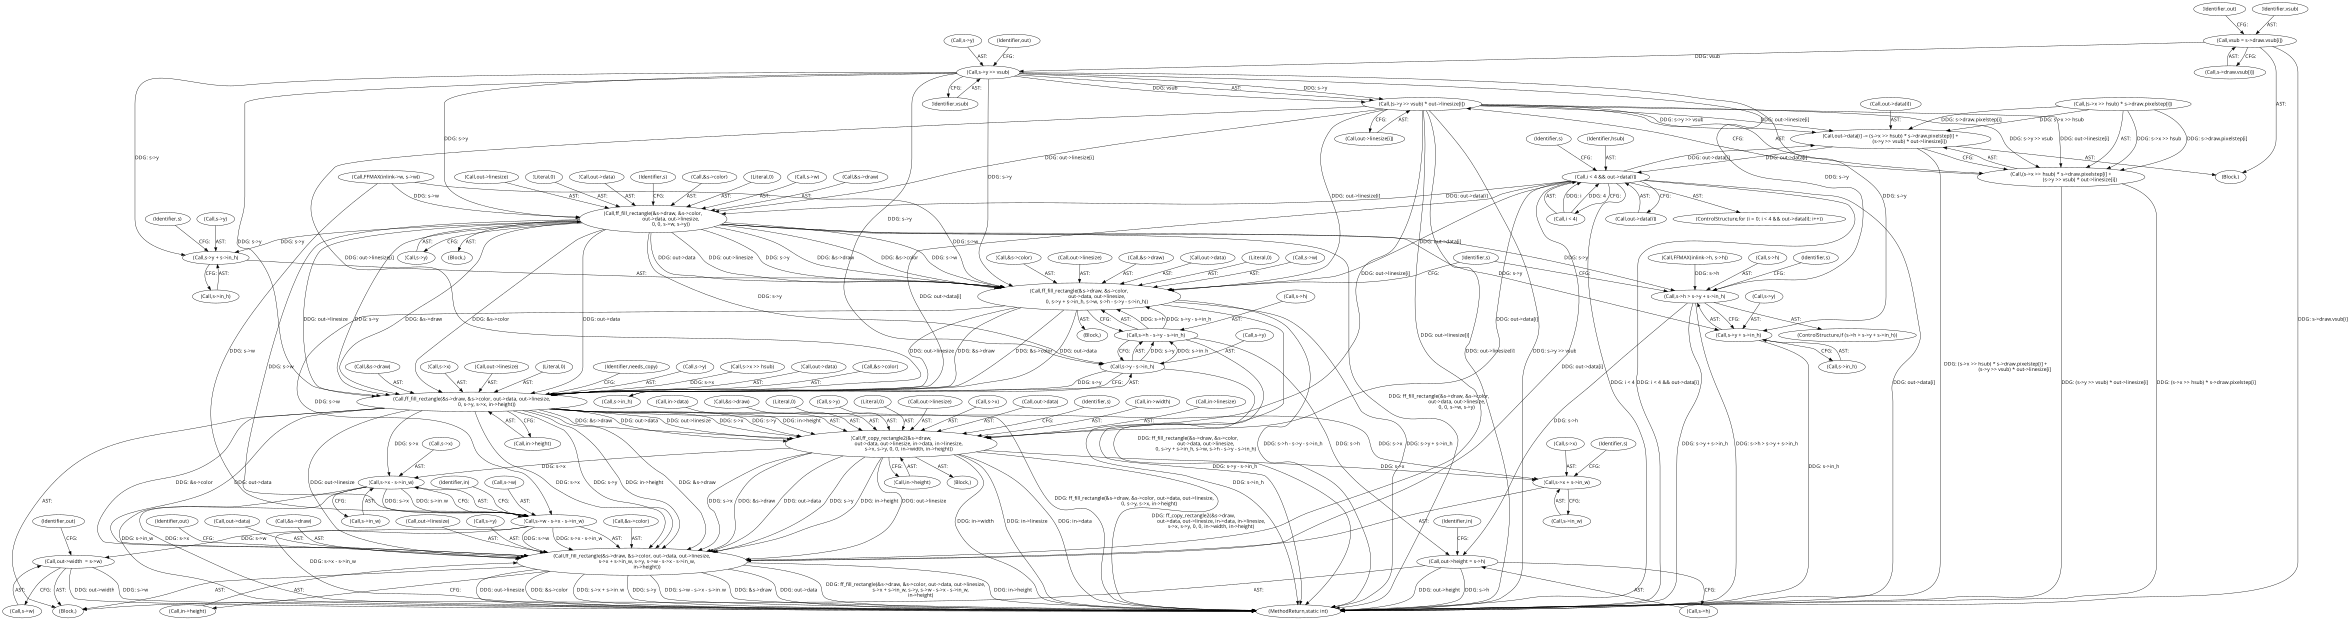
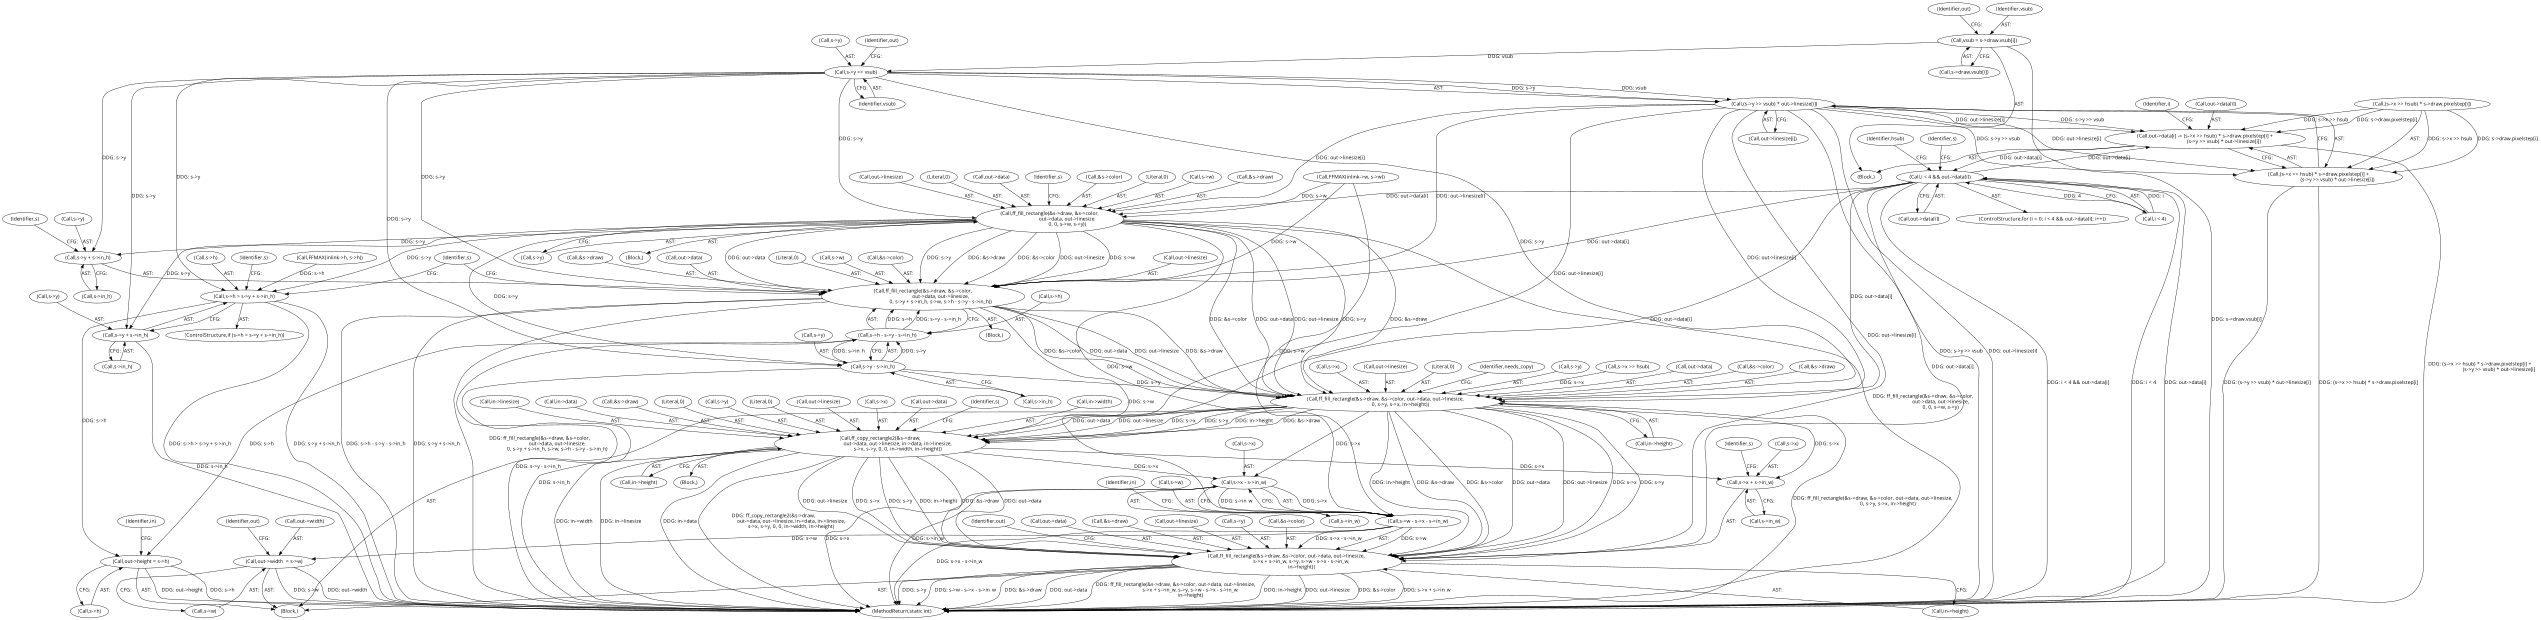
none -> (2157, 104)
(1612, 158) -> (1922, 158)
none -> (305, 521)
